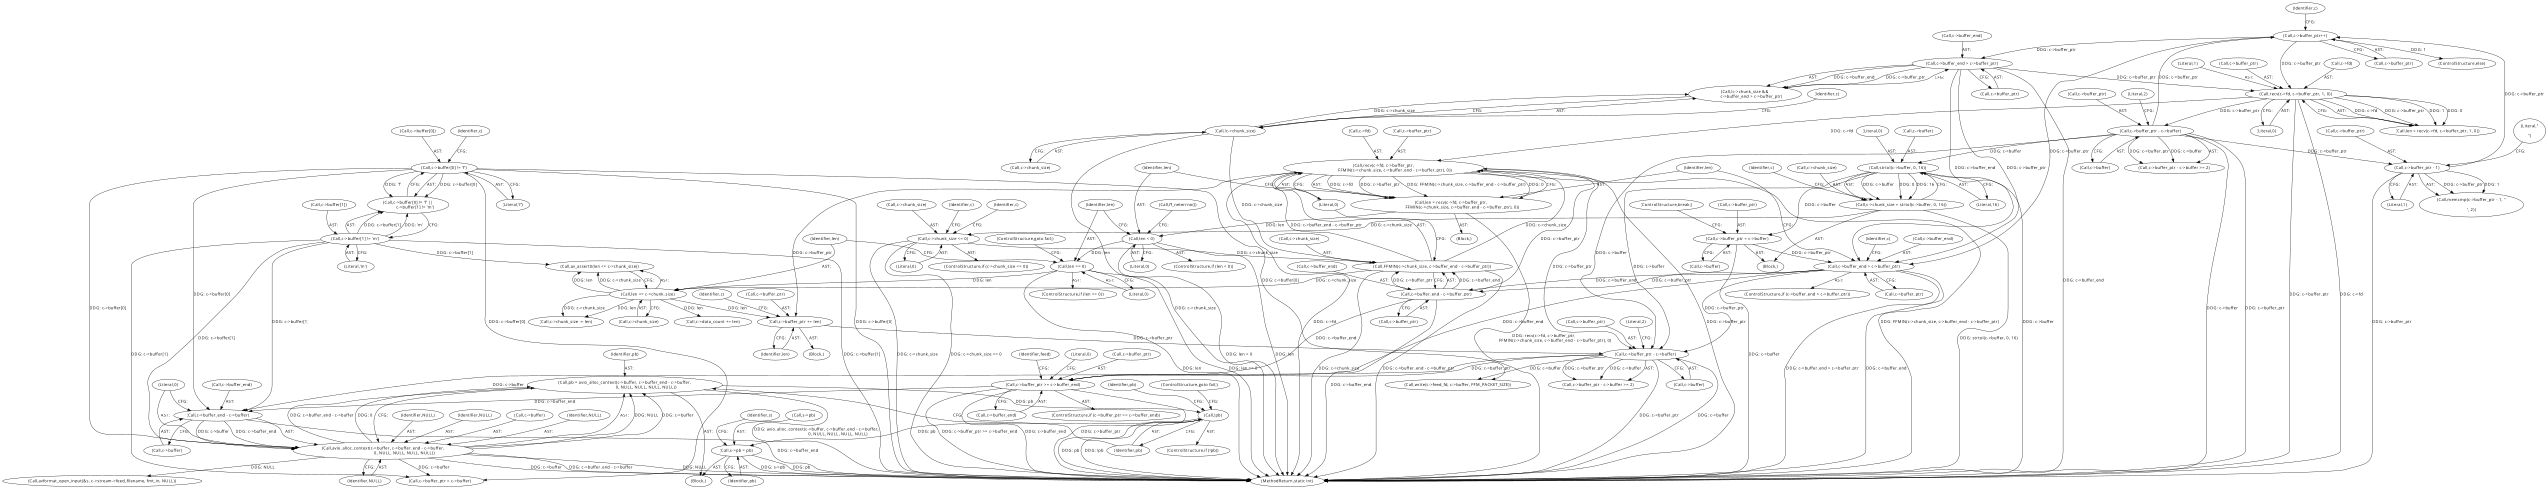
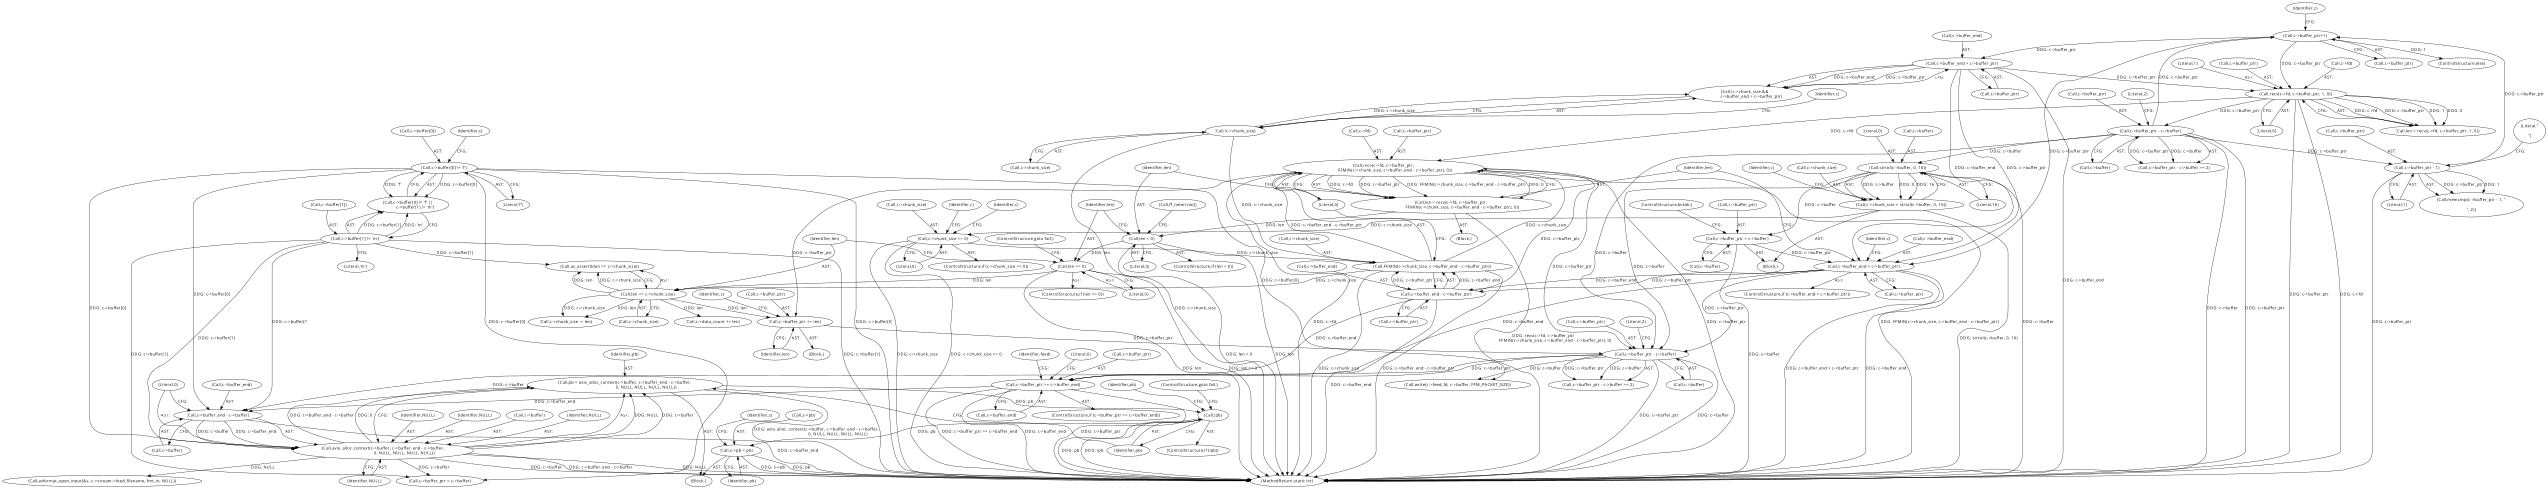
(346, 255) -> none
